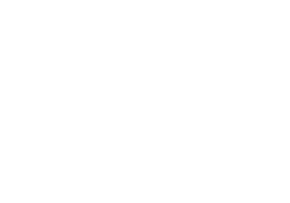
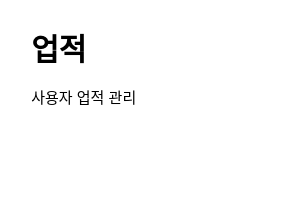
none -> (144, 101)
